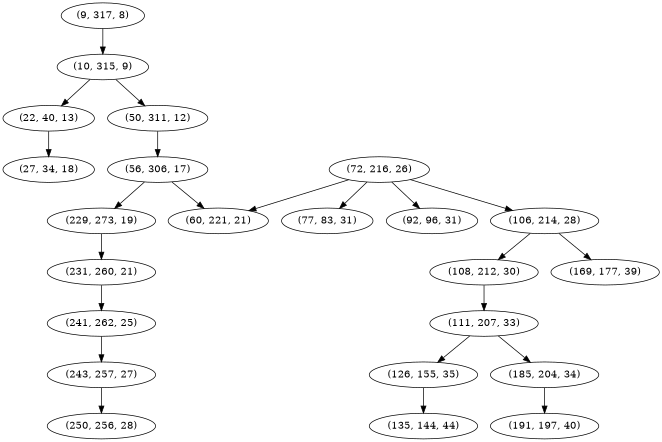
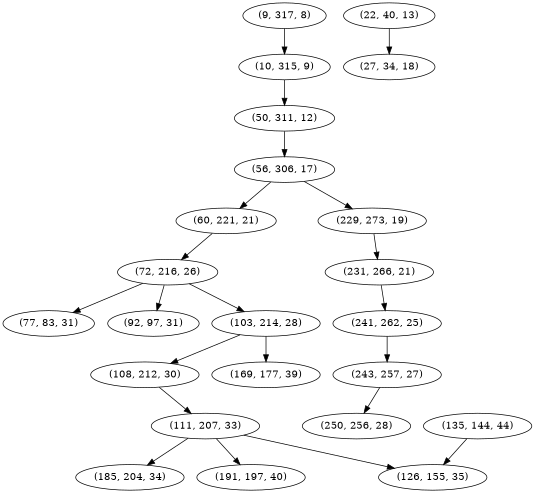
(78, 90) -> none
(302, 194) -> (200, 244)
(432, 221) -> (153, 323)
(545, 221) -> (266, 323)
(101, 272) -> (379, 272)
(423, 397) -> (458, 449)
(545, 397) -> (226, 449)
